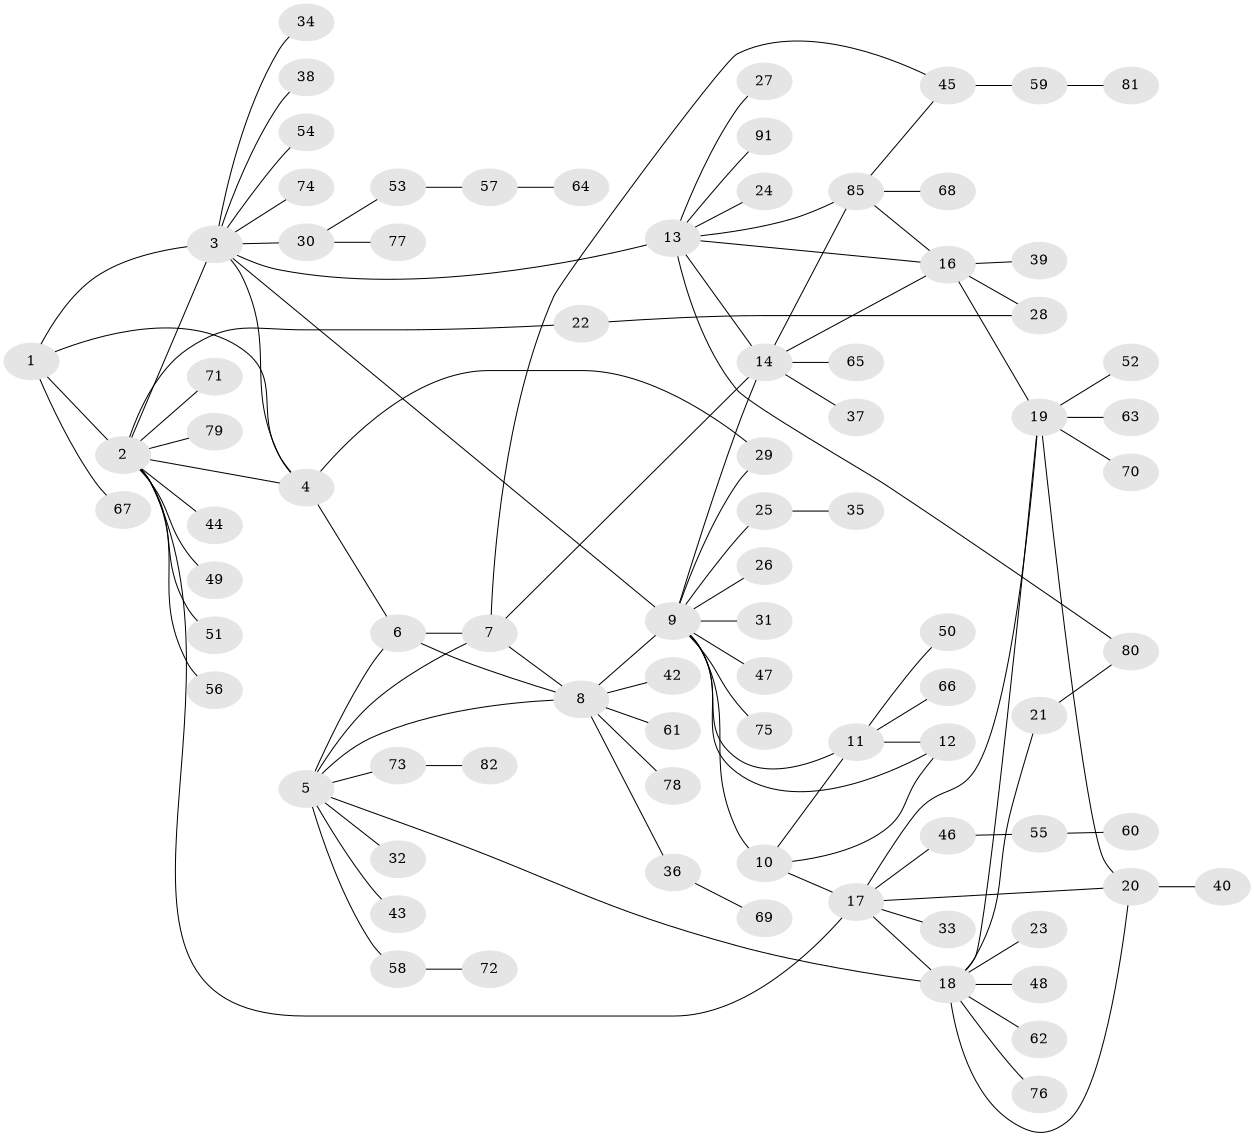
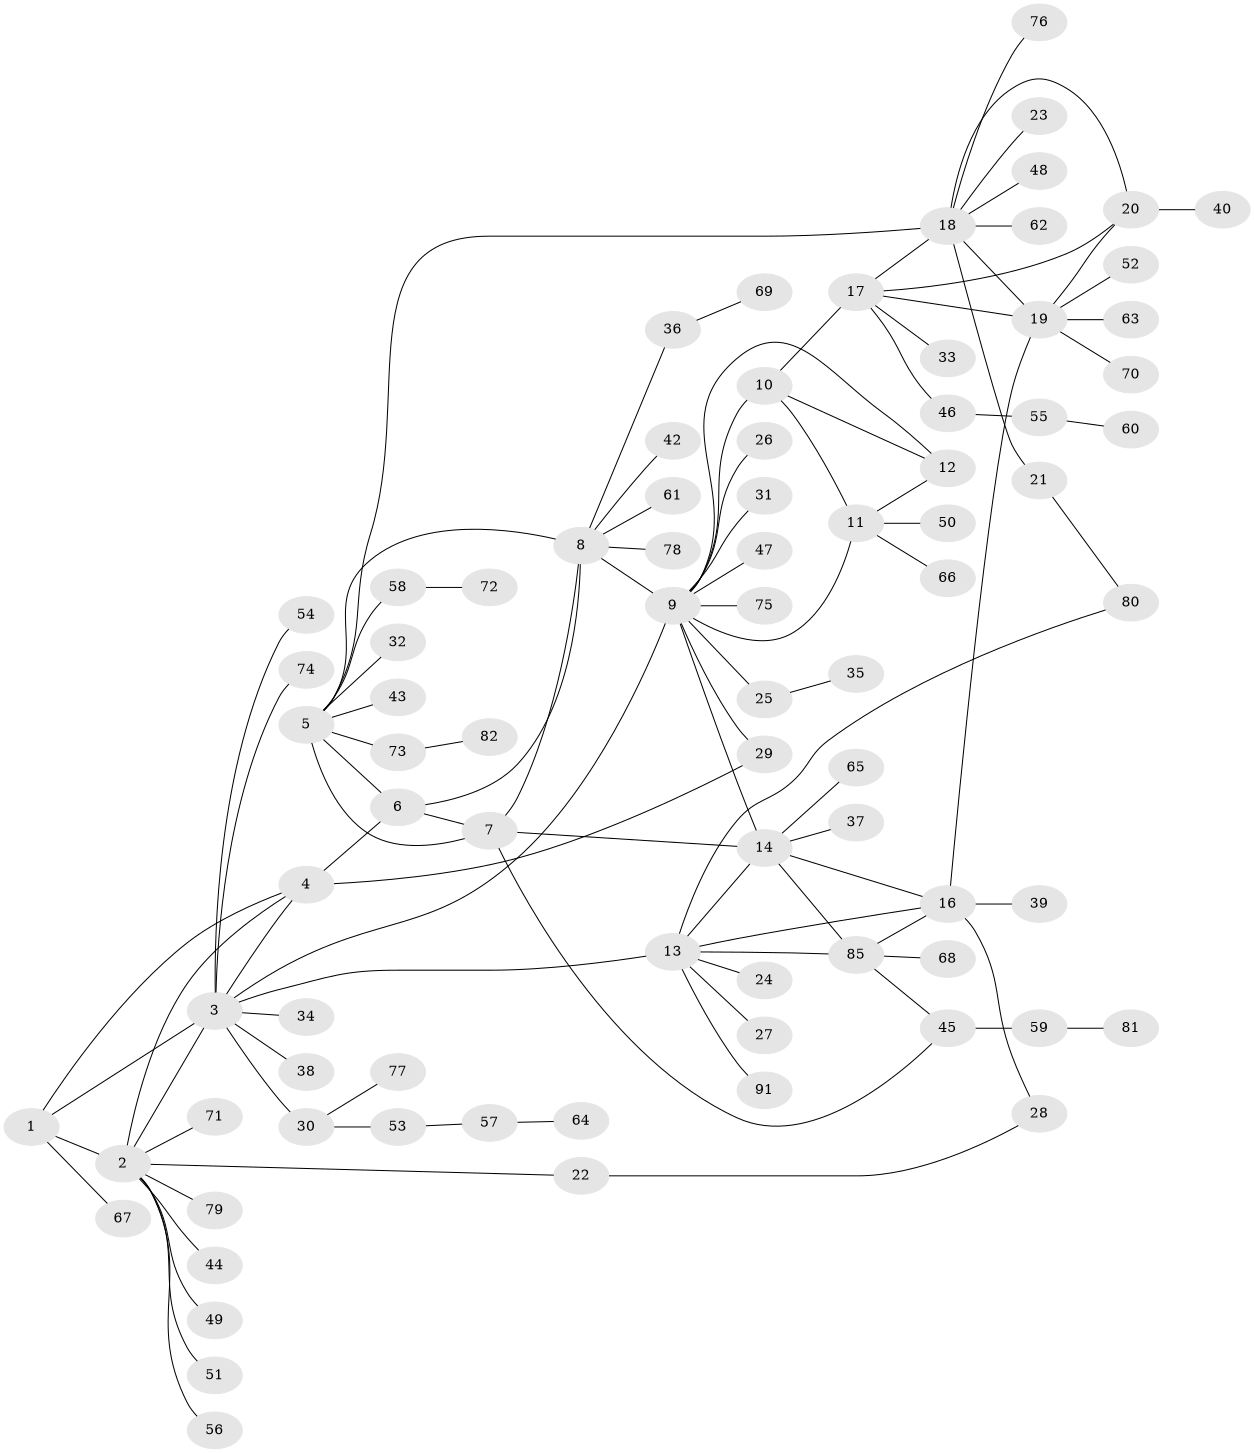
(273, 1010) -> none
